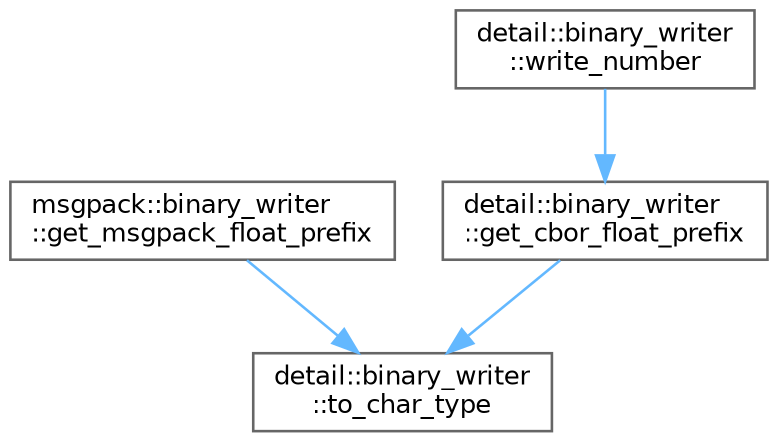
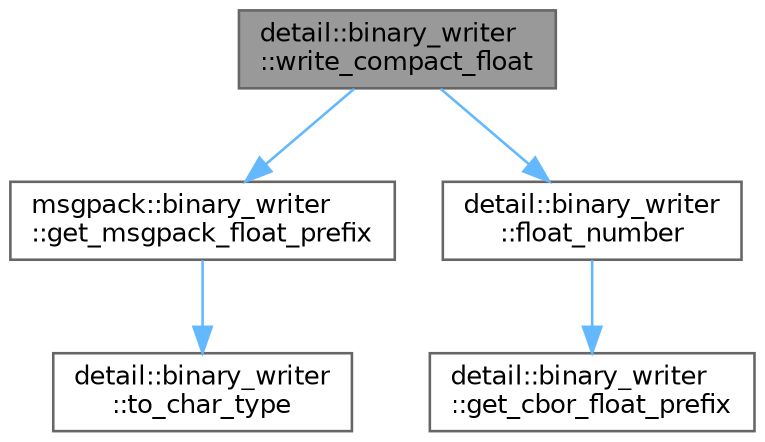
none -> (397, 49)
(605, 49) -> (592, 221)
(514, 298) -> none
